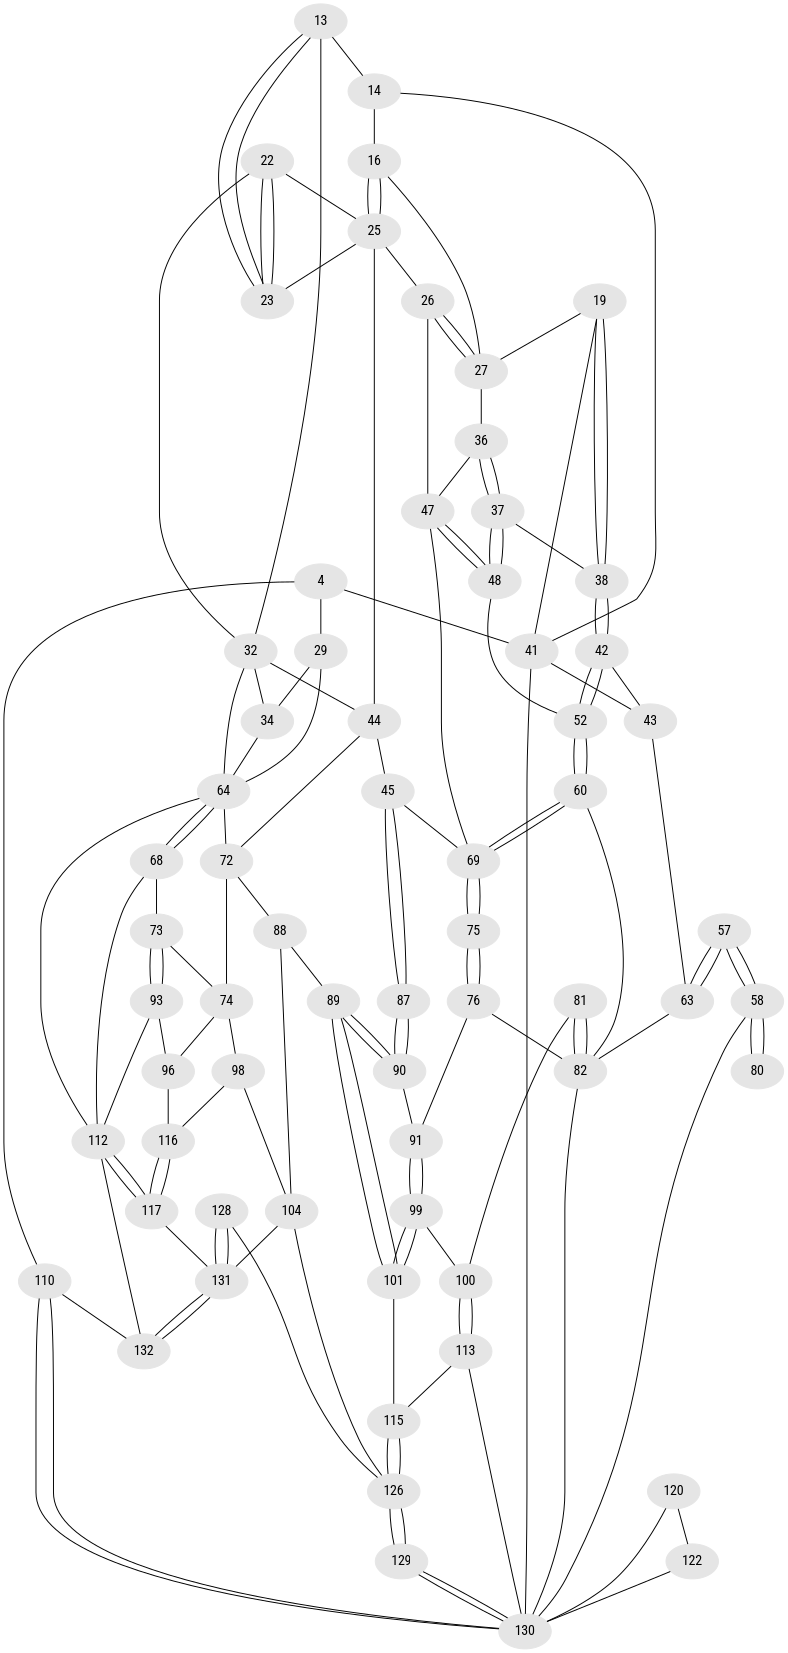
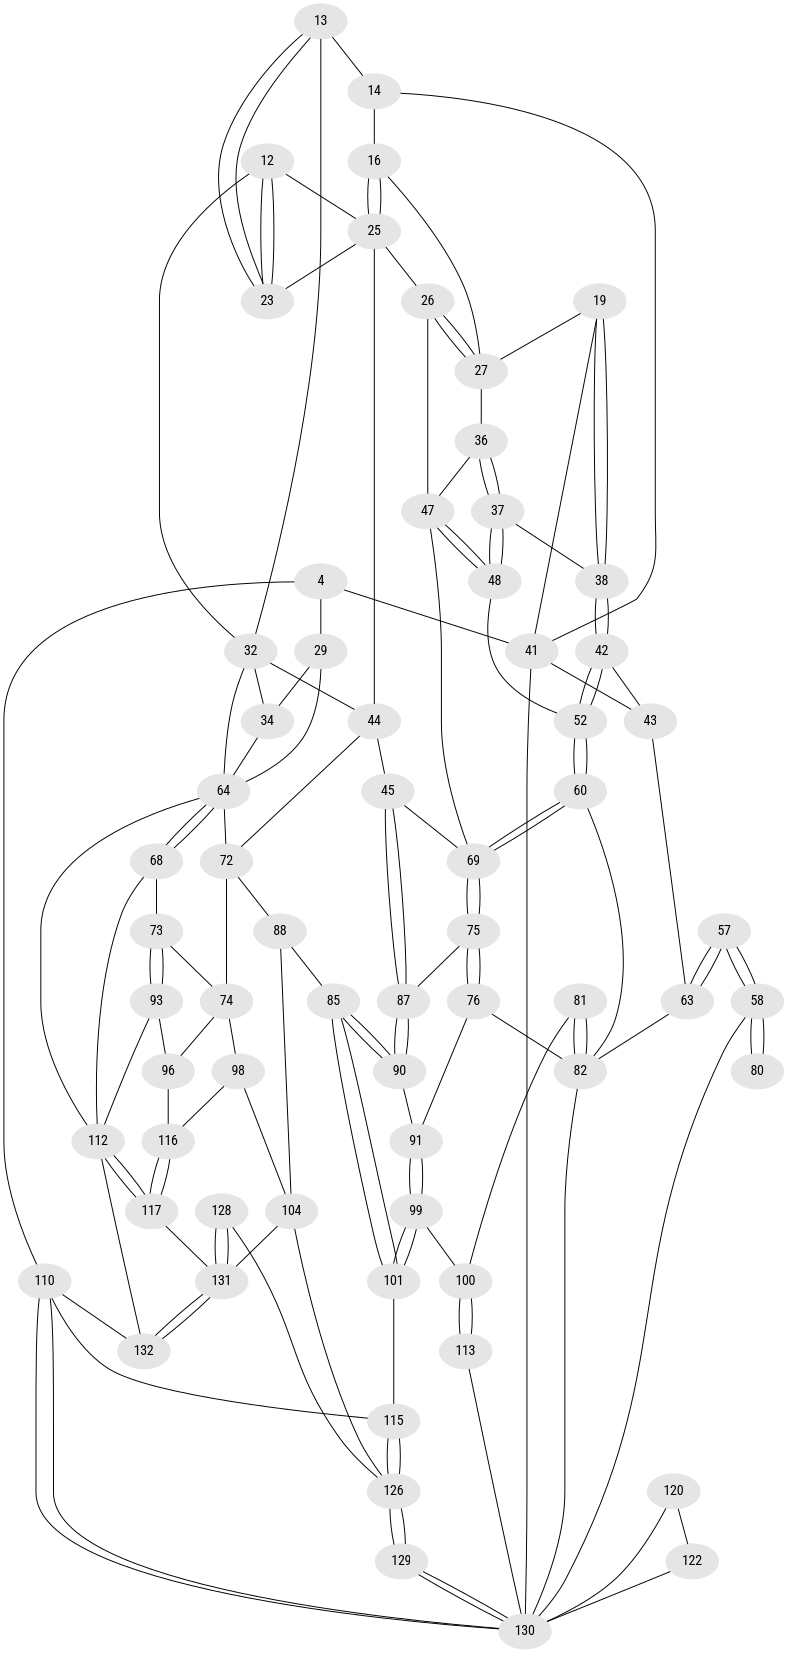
(267, 161) -> (267, 161)
none -> (439, 966)
(333, 1001) -> (333, 1001)
(430, 1386) -> (191, 1394)
